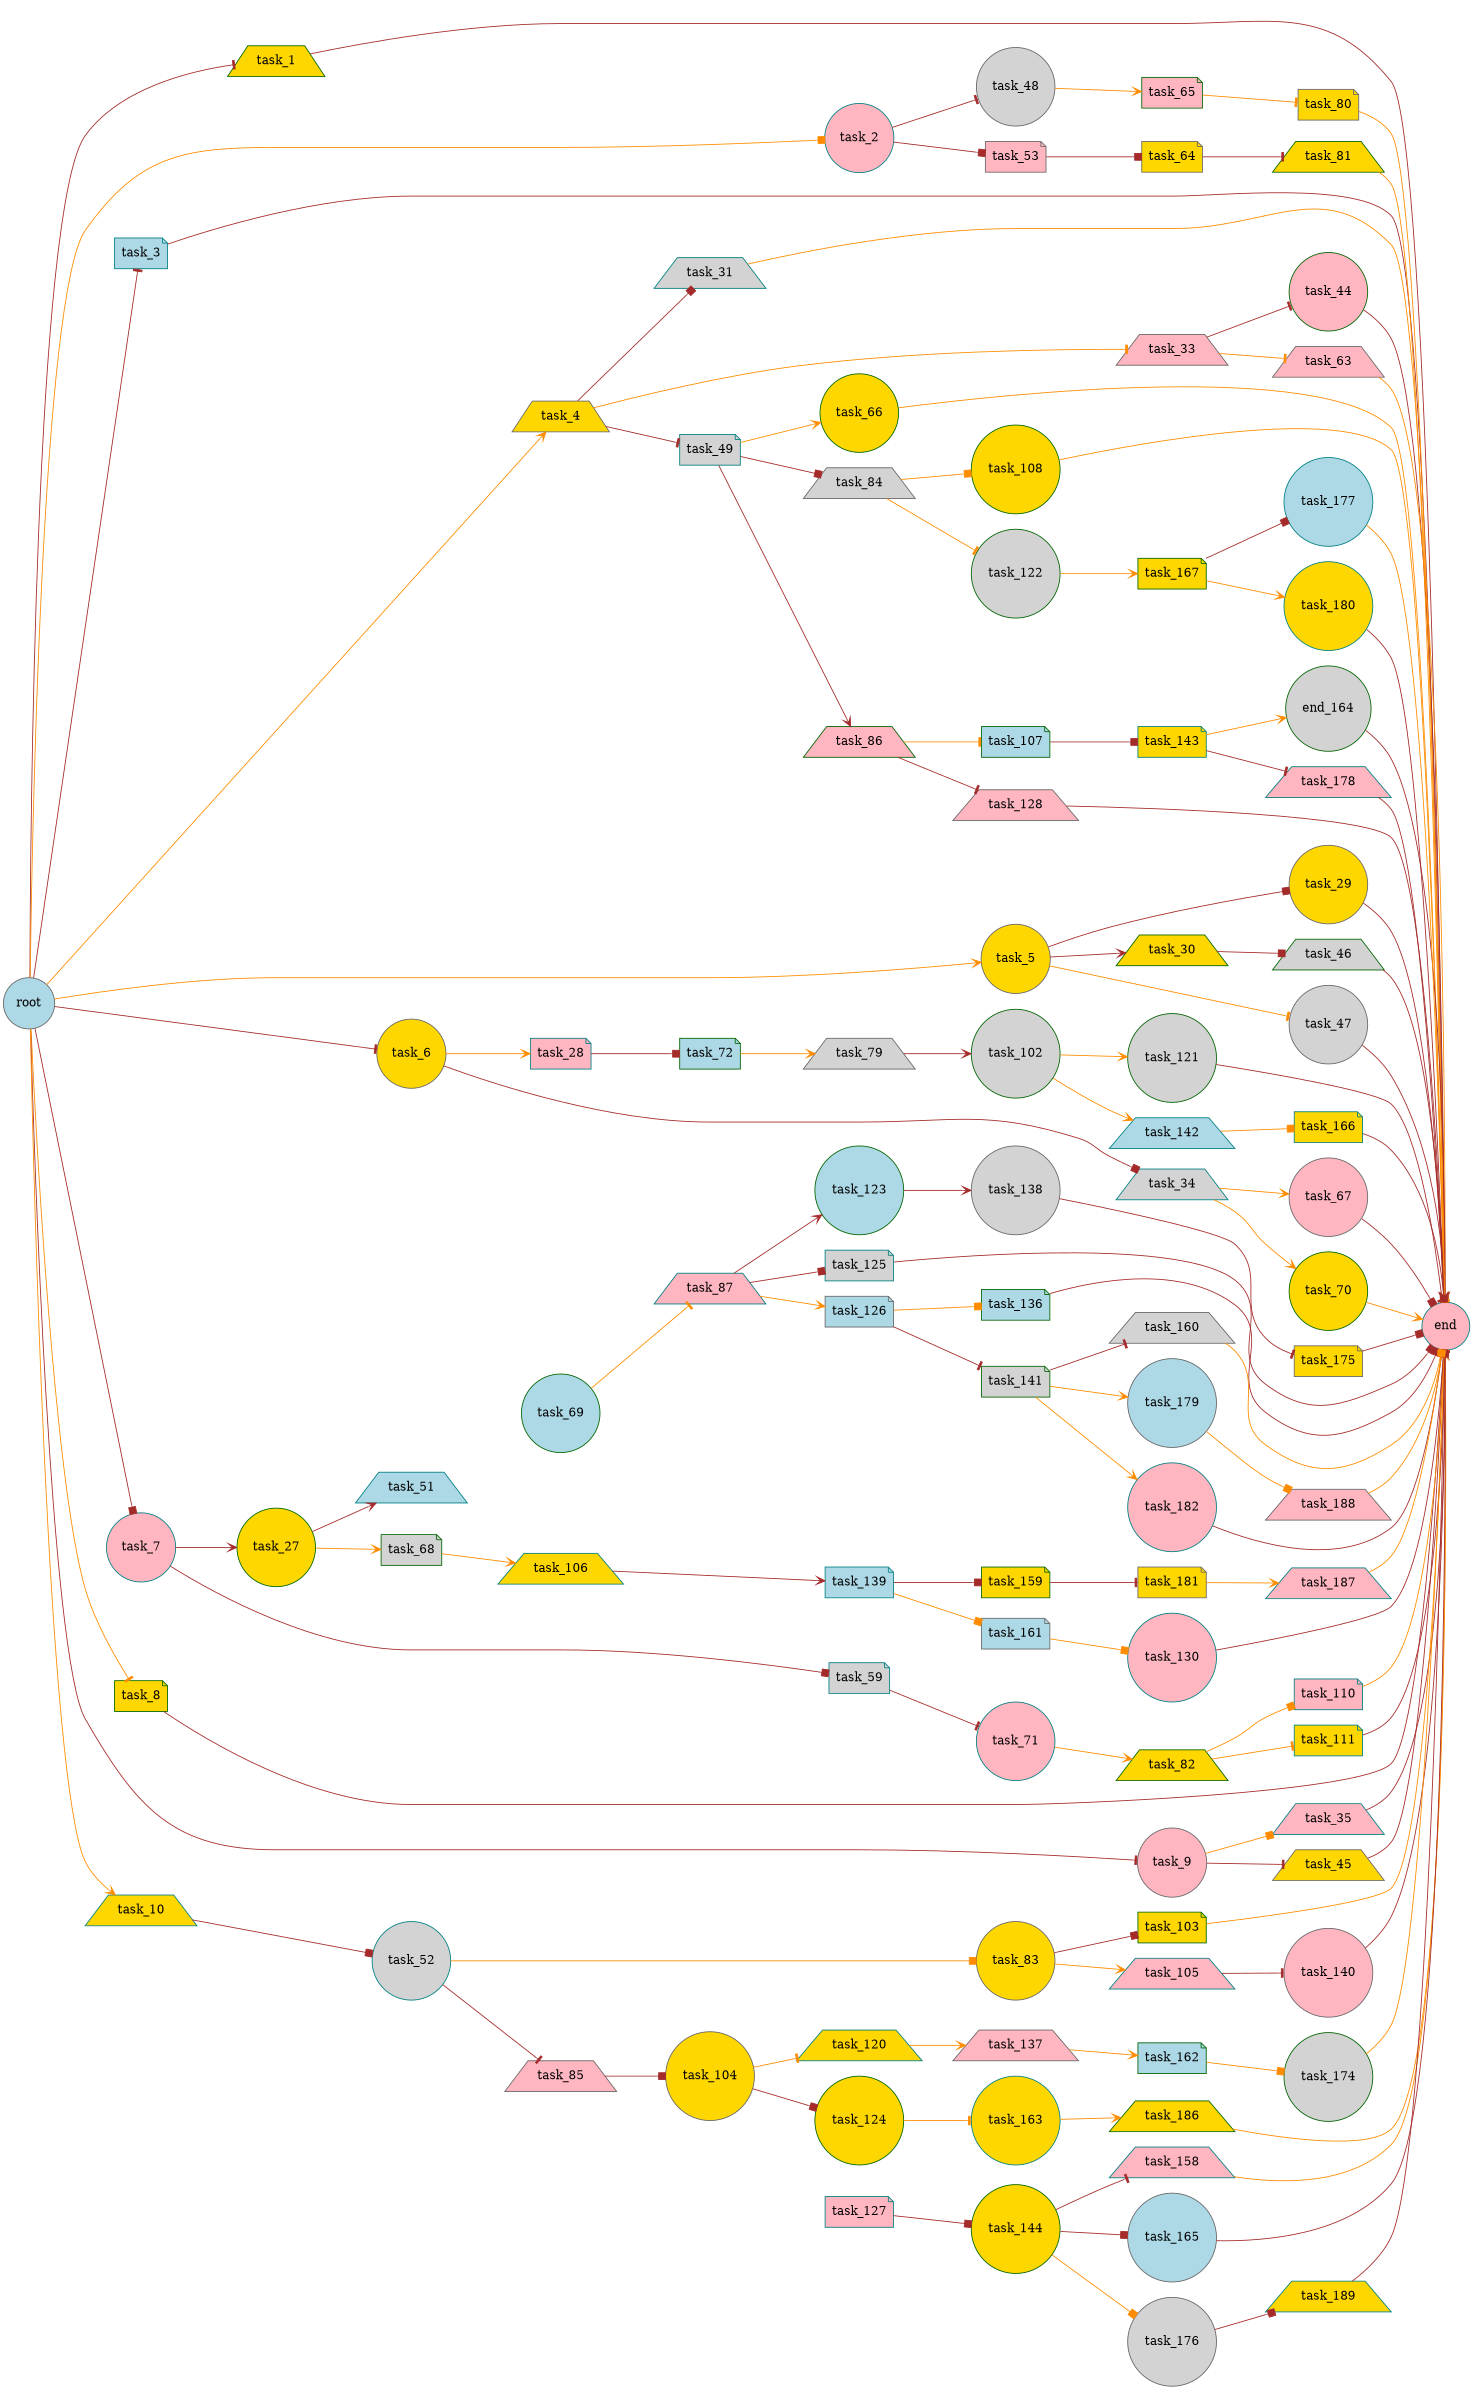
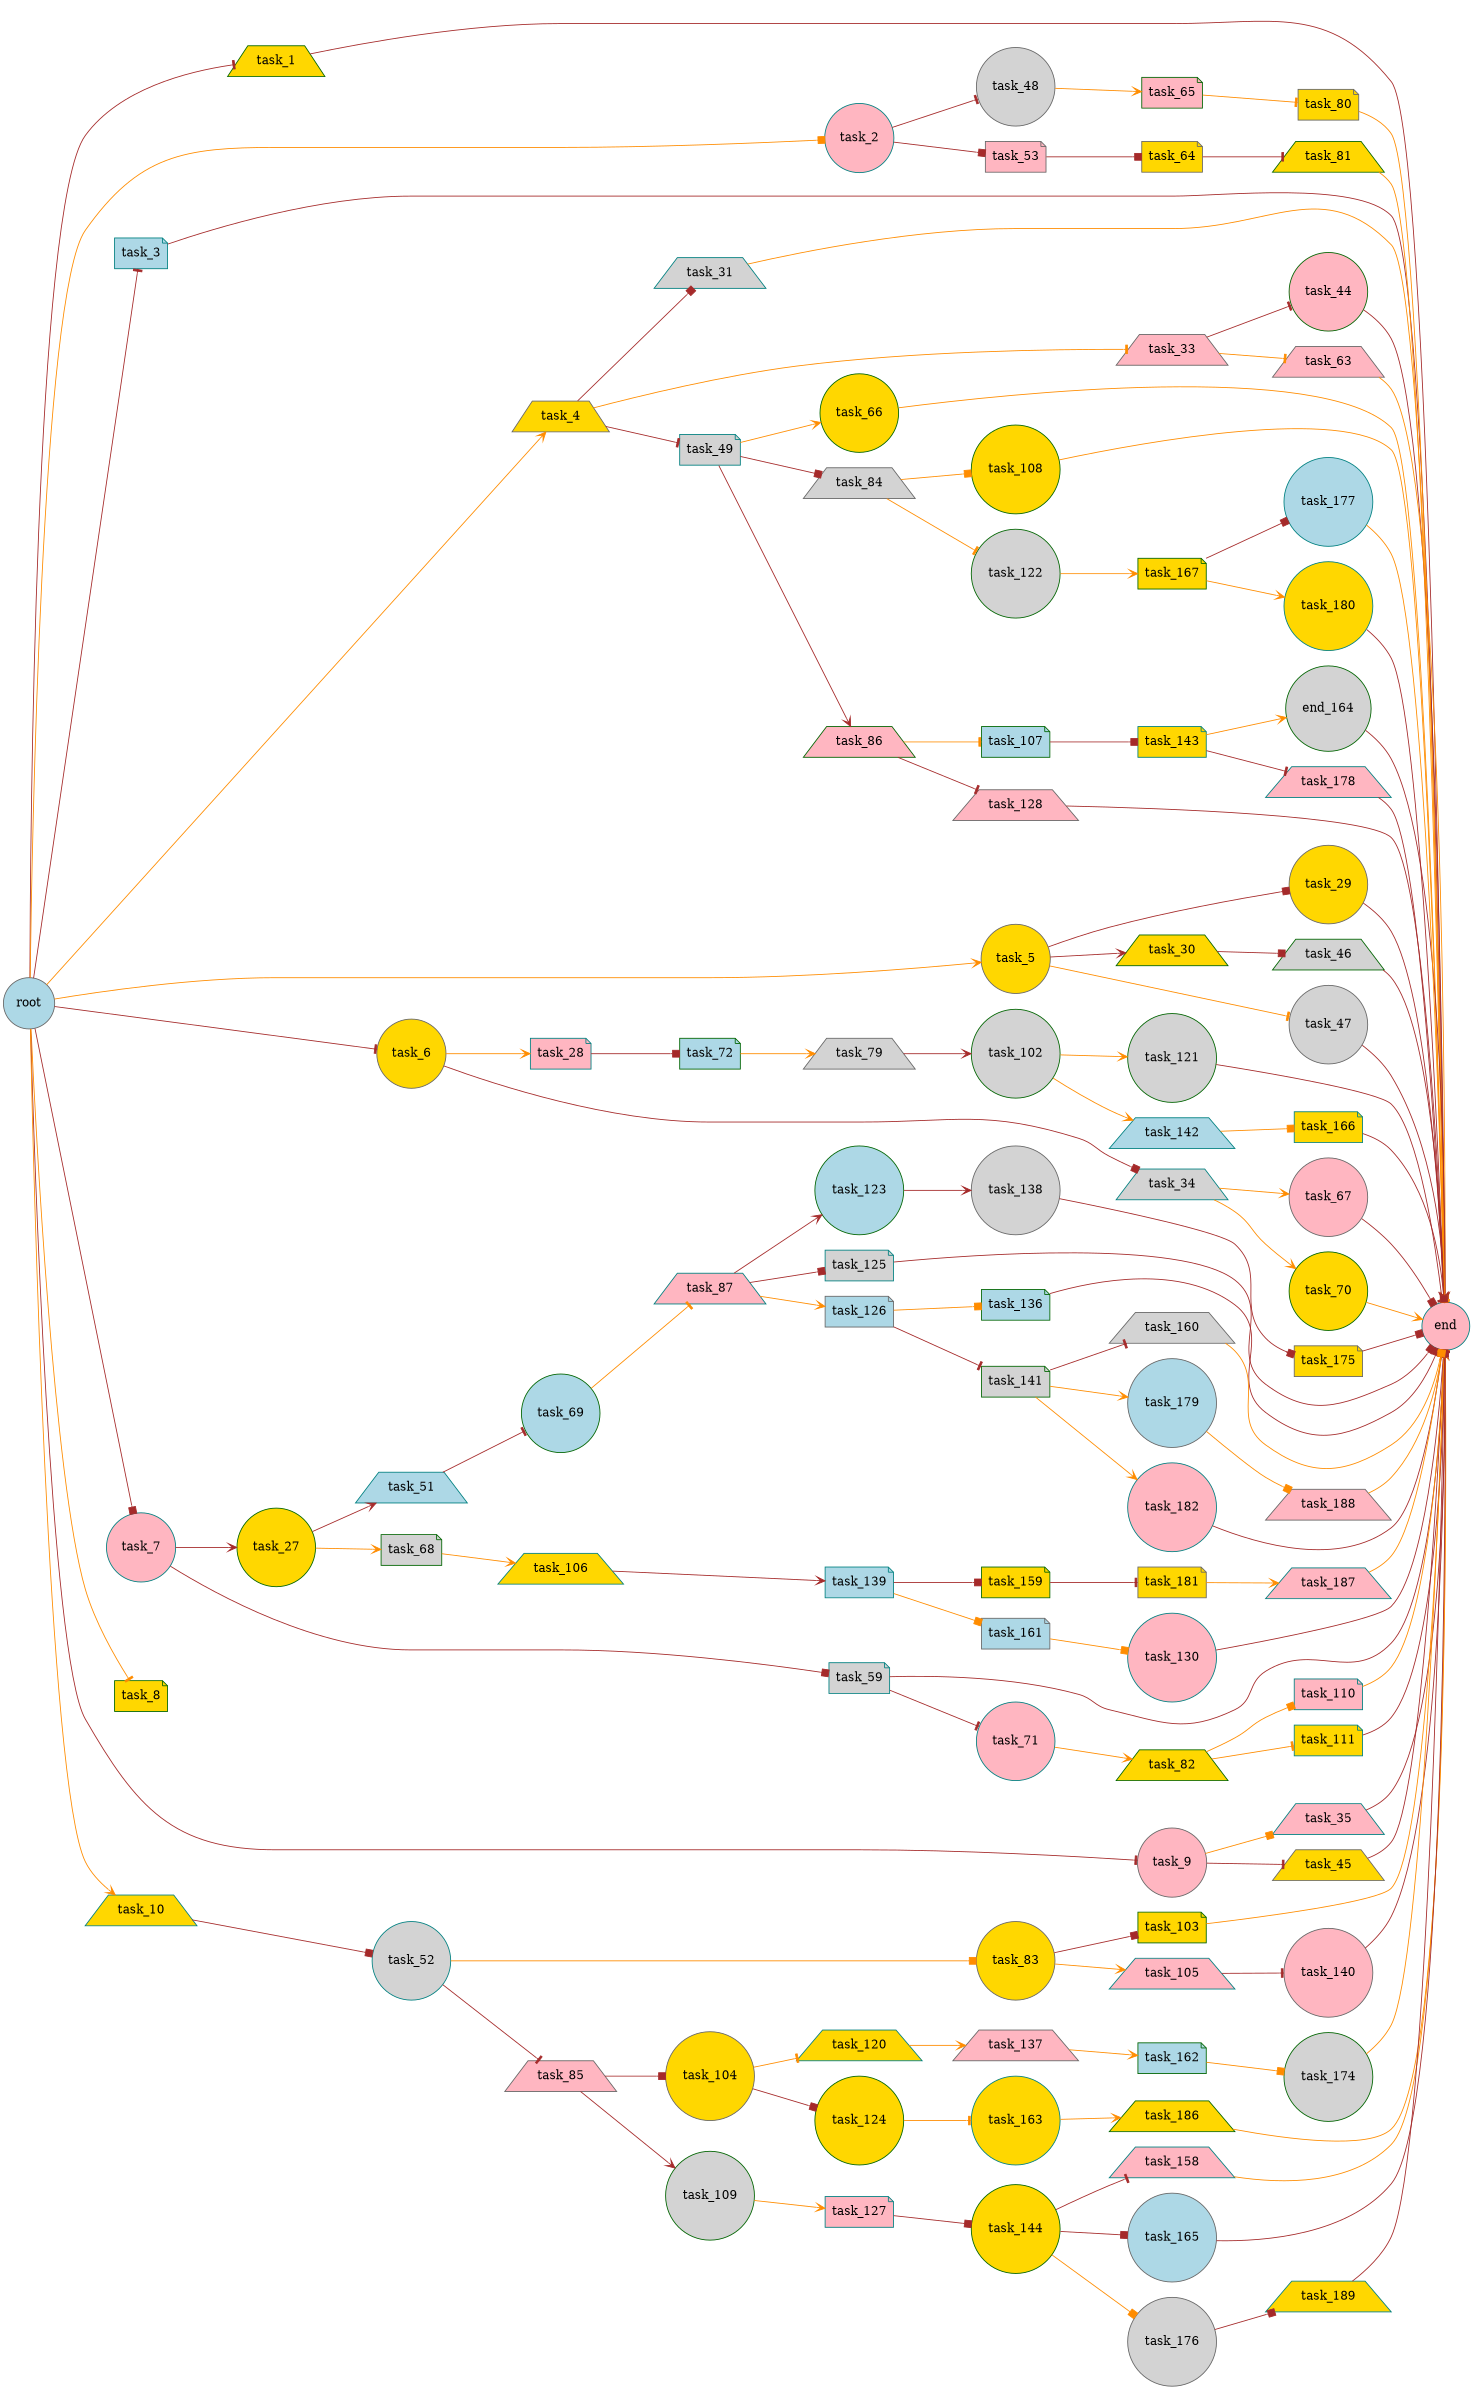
(1212, 1234) -> (1212, 1234)
none -> (482, 1452)
(974, 1805) -> (1275, 1667)
none -> (710, 2196)
